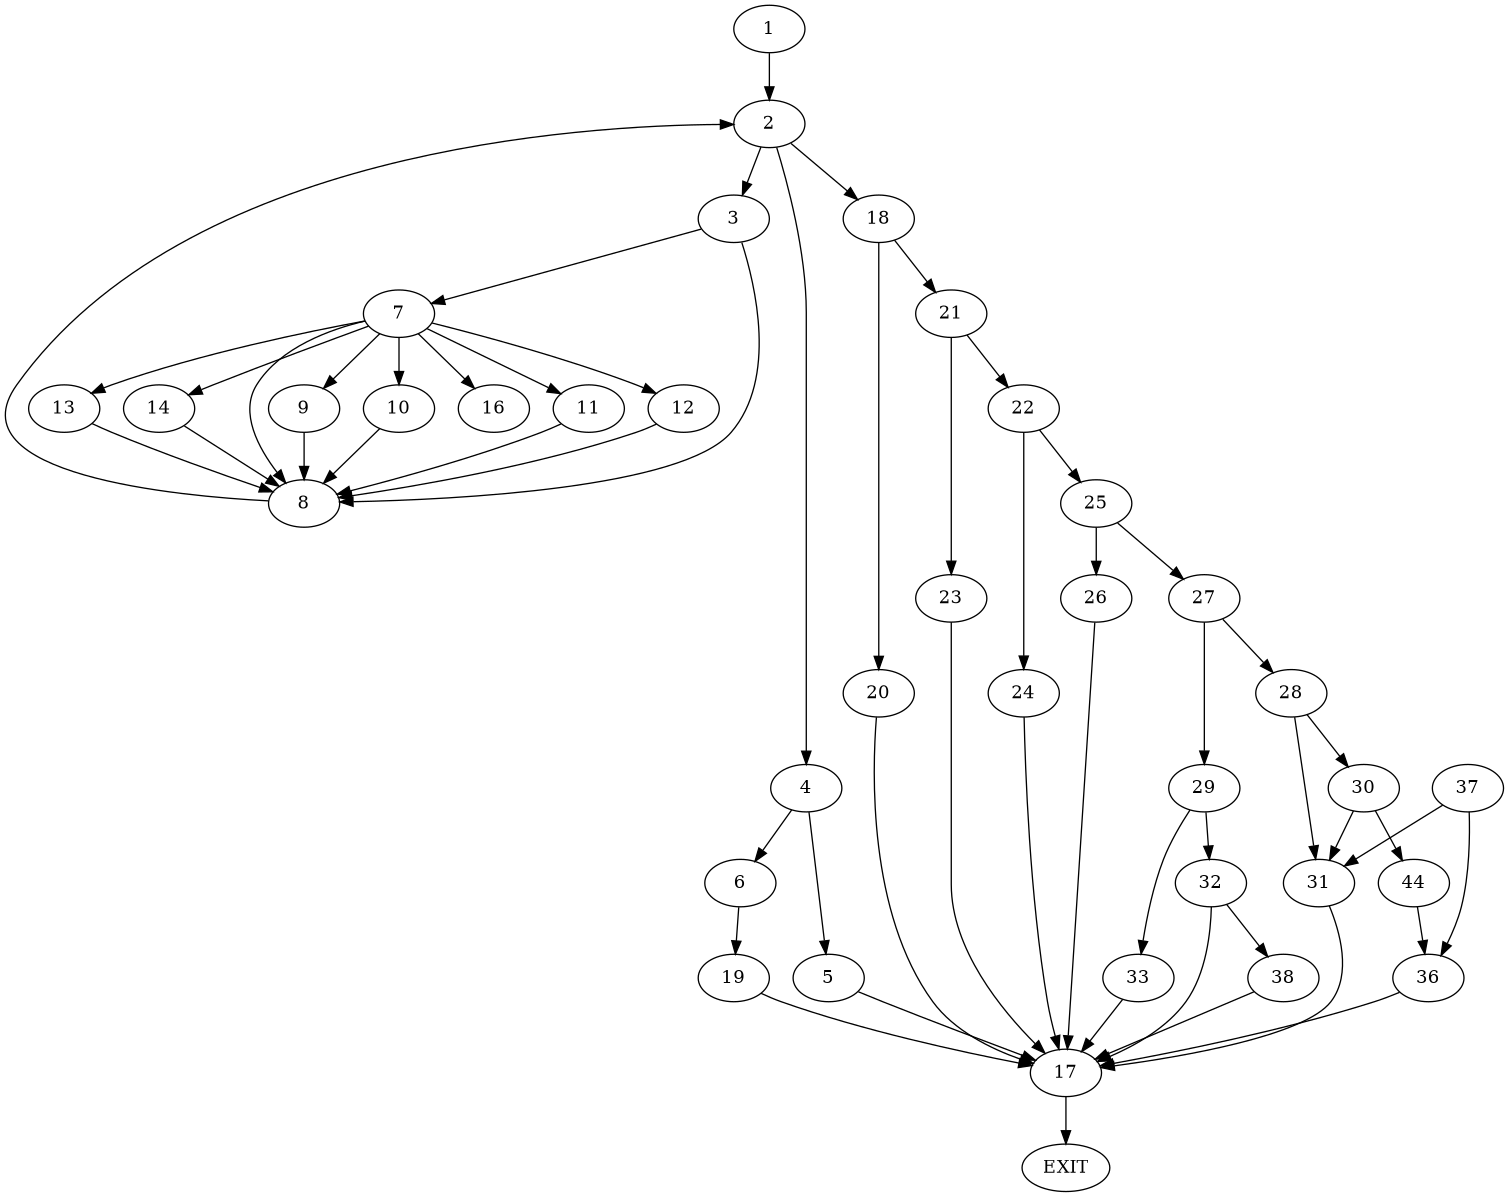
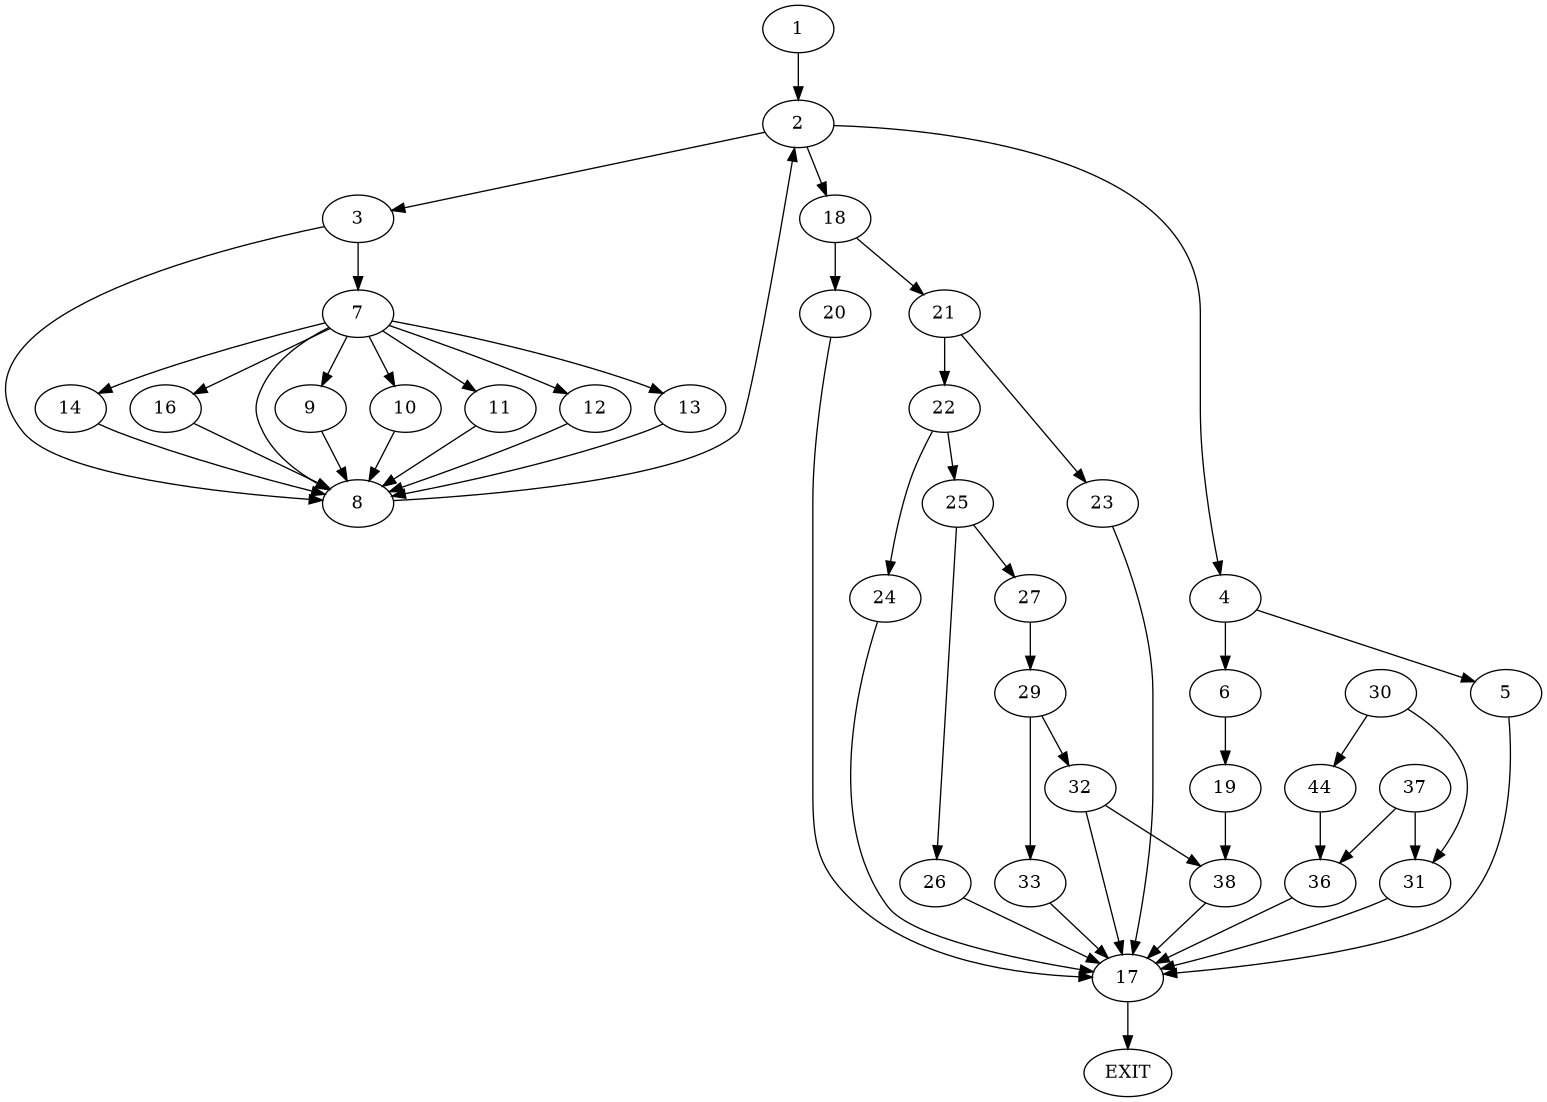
none -> (256, 453)
(1291, 693) -> none
(888, 1034) -> (1225, 829)
